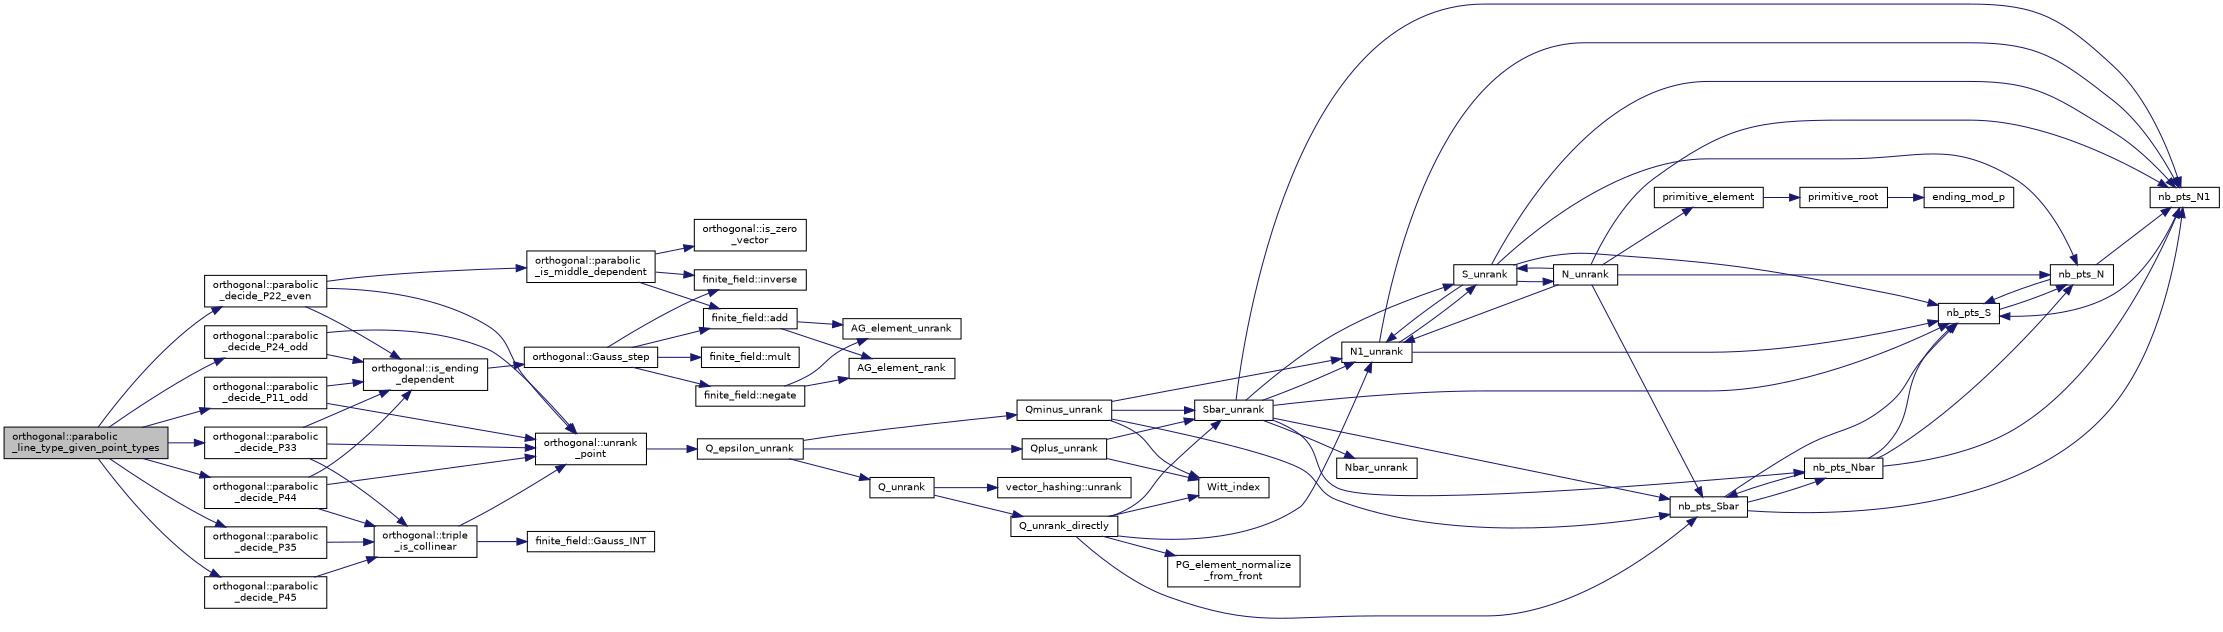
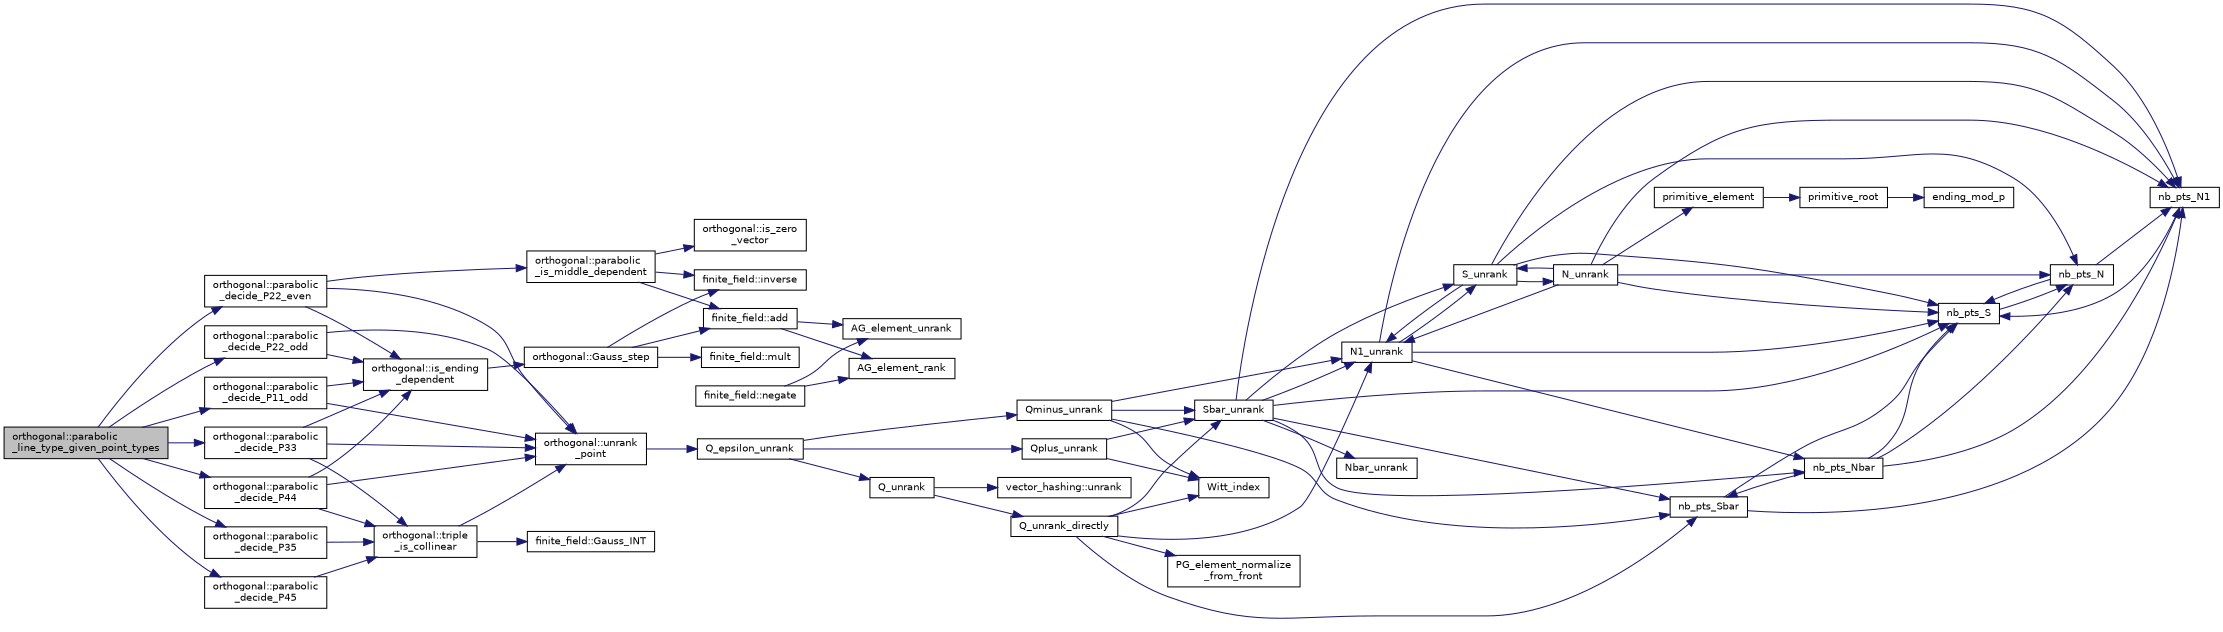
(266, 342) -> (266, 342)
(666, 375) -> none
(1642, 381) -> (1772, 302)
(1782, 493) -> (1603, 408)
